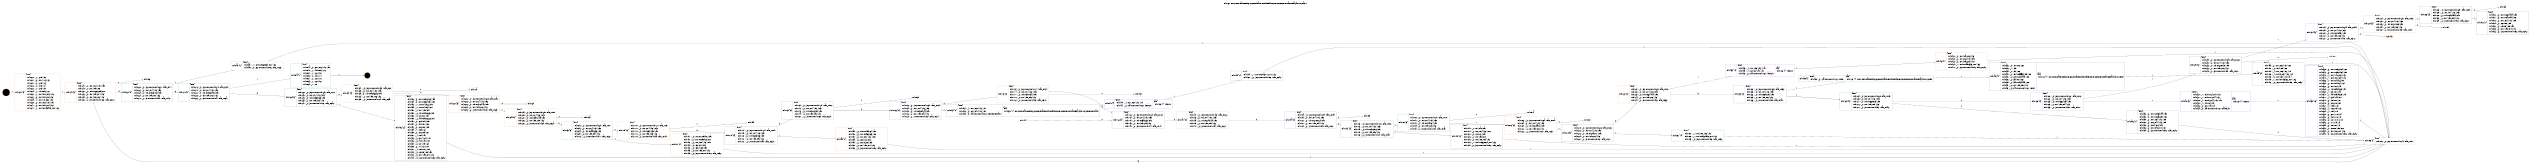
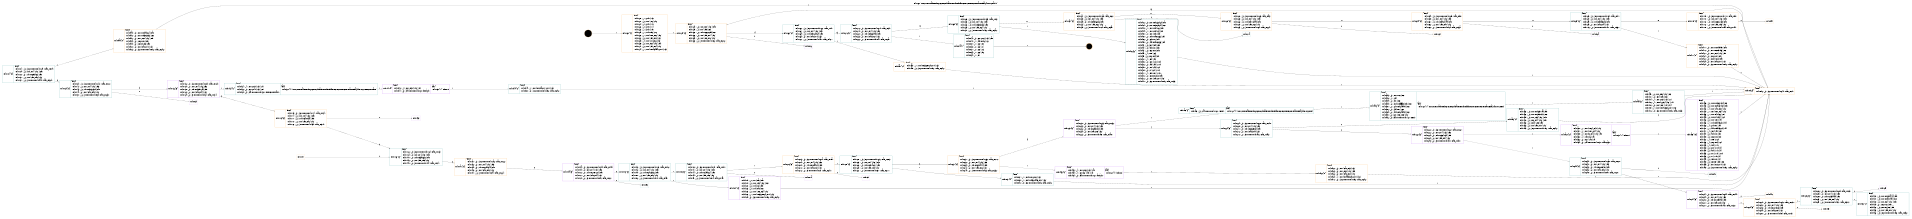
(696, 132) -> none
